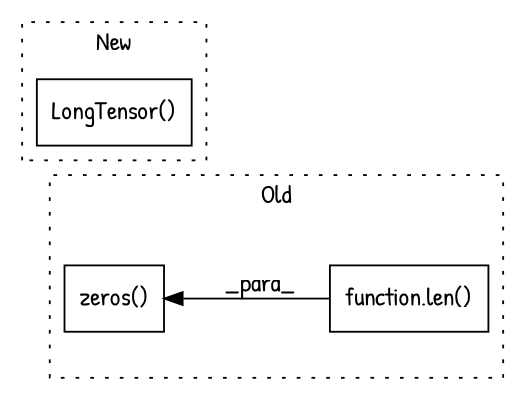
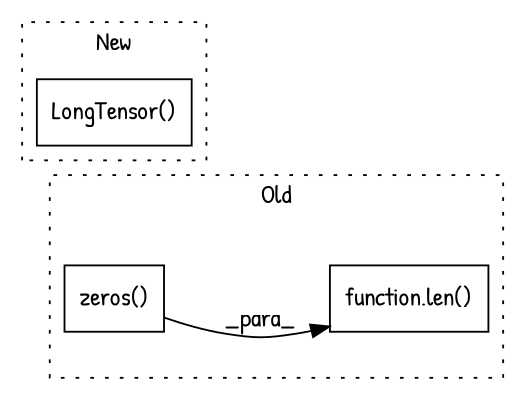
(256, 299) -> (237, 335)
